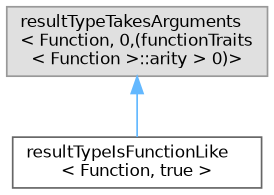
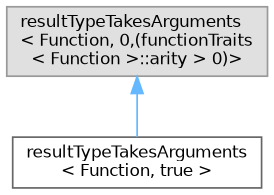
(137, 163) -> (137, 163)
